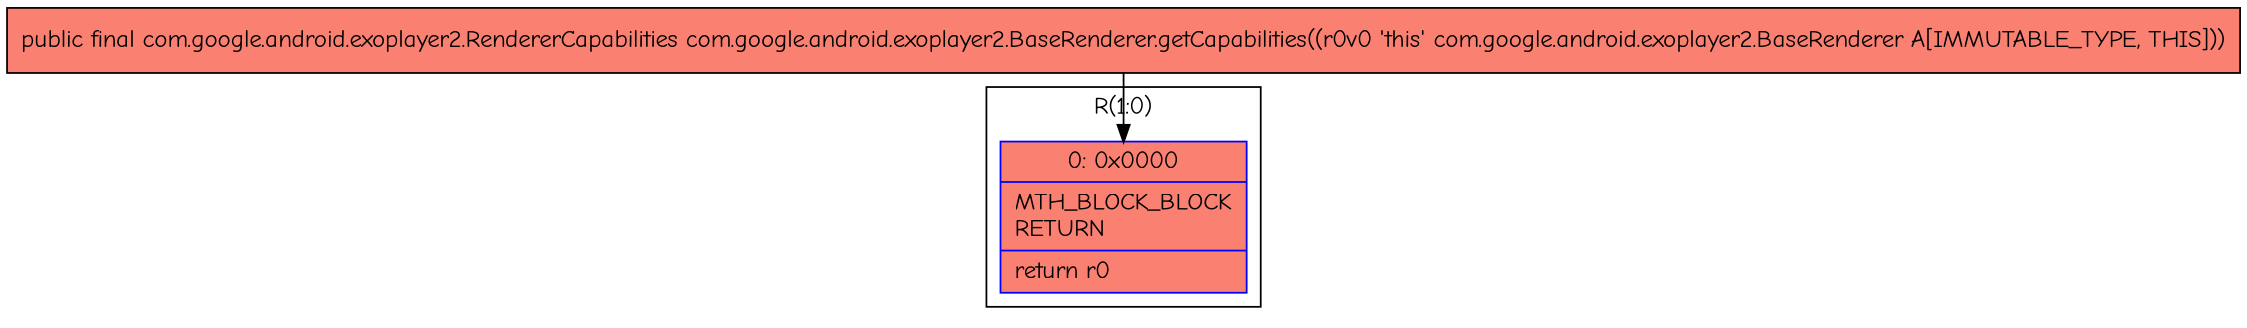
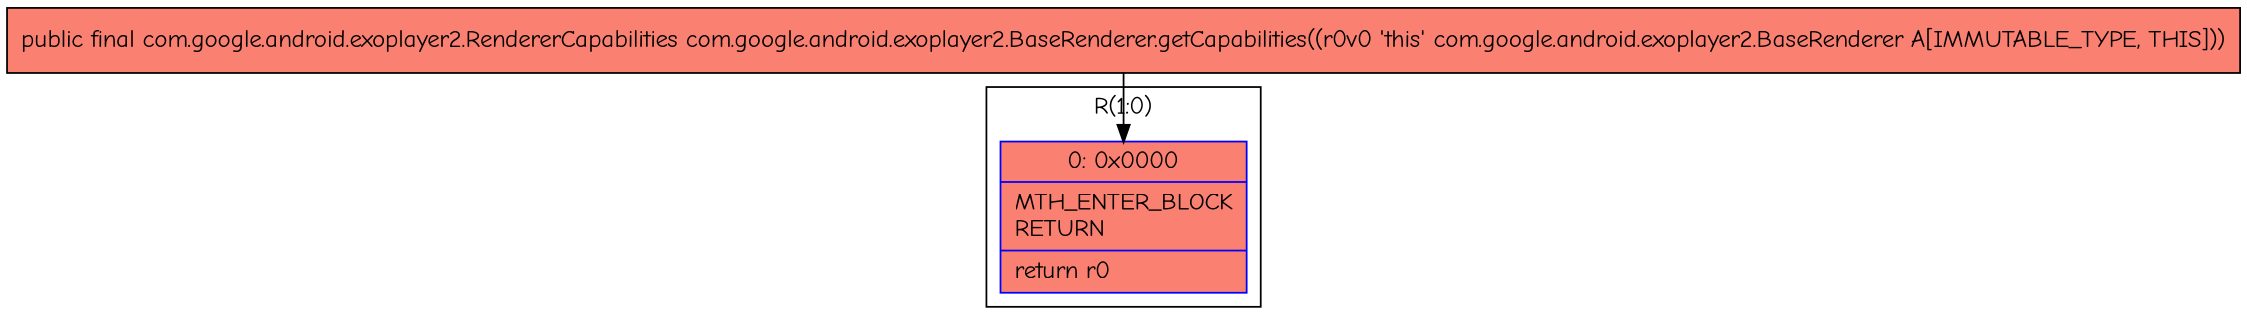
(1124, 202) -> (1124, 202)
